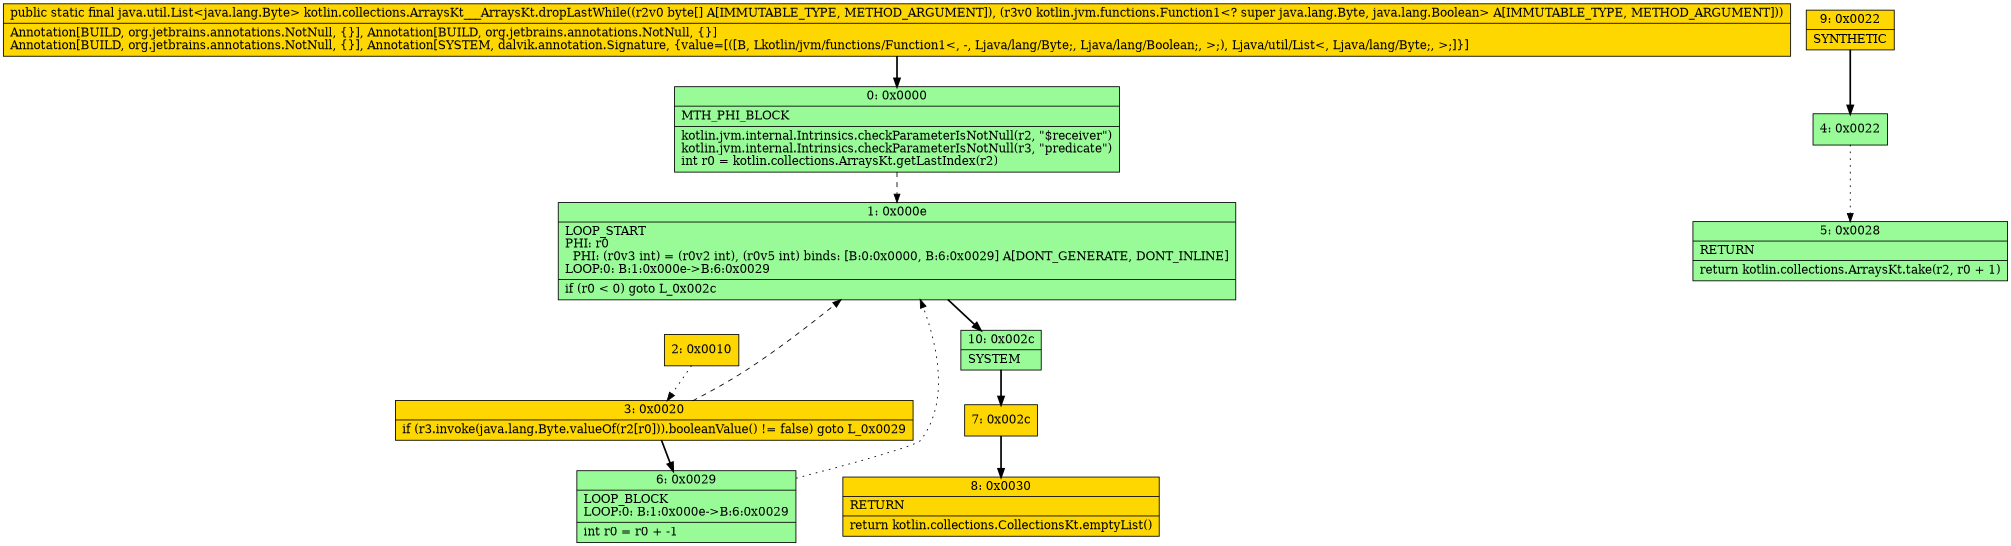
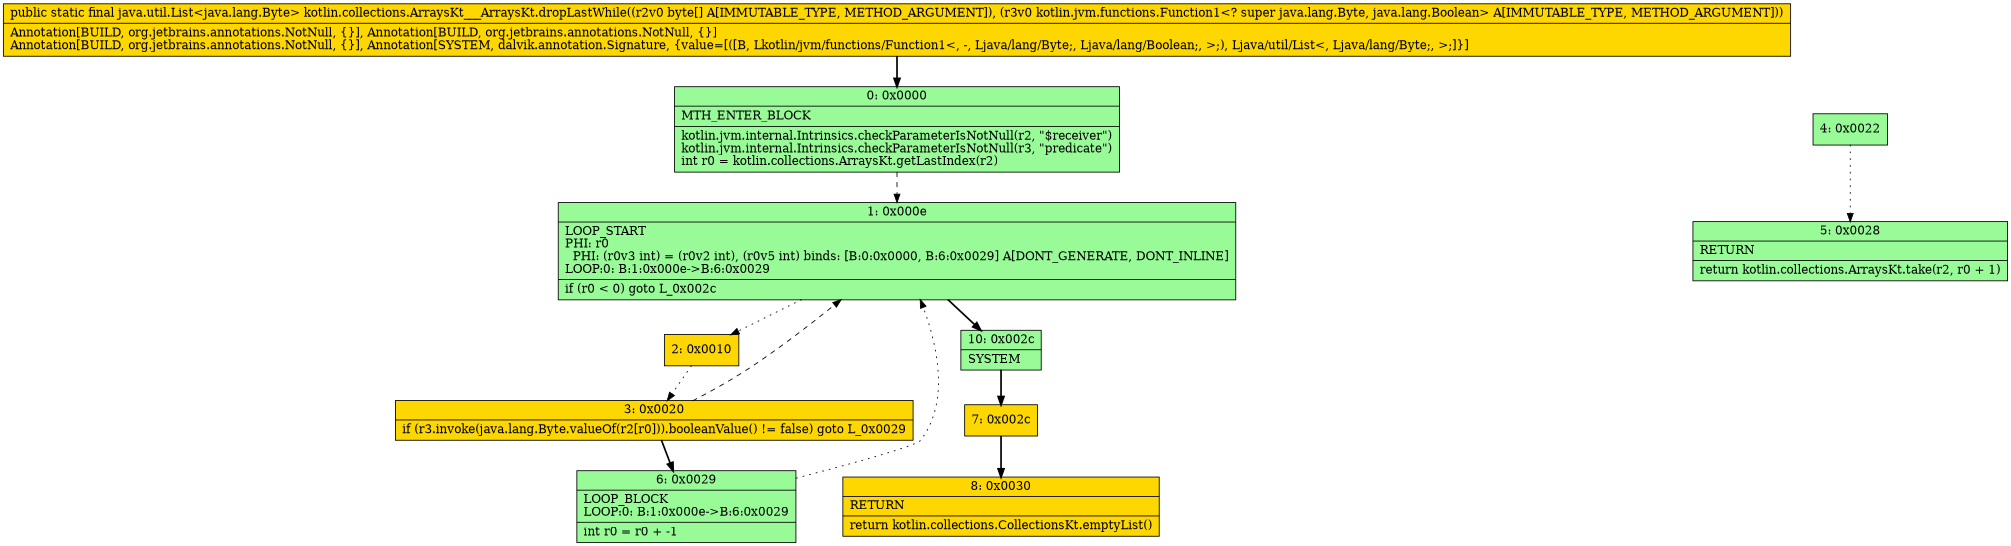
(1850, 30) -> none
(735, 116) -> (746, 116)
none -> (770, 315)
